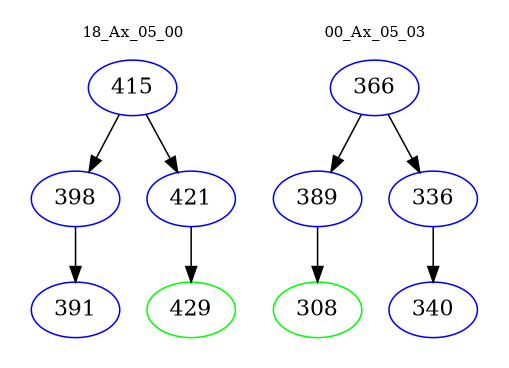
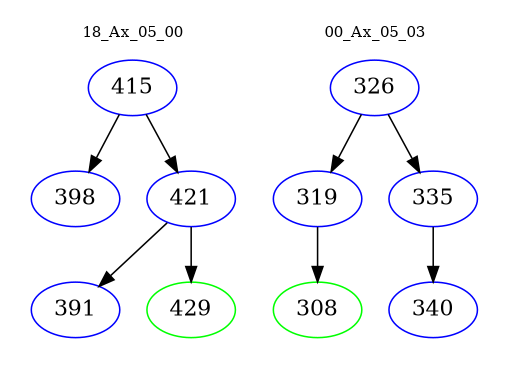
(375, 88) -> (375, 88)
(318, 199) -> (318, 199)
(433, 199) -> (433, 199)
(76, 247) -> (139, 249)
